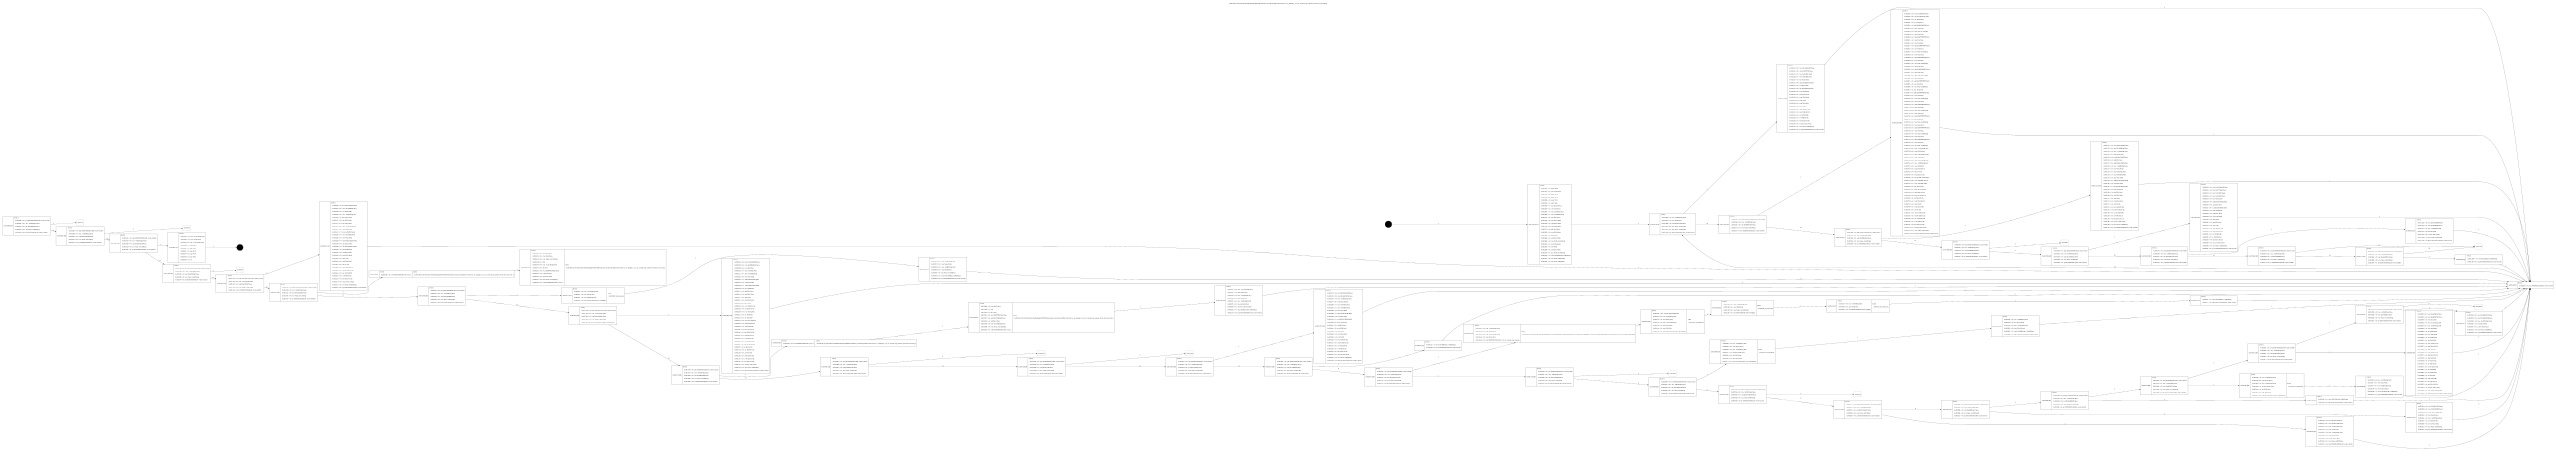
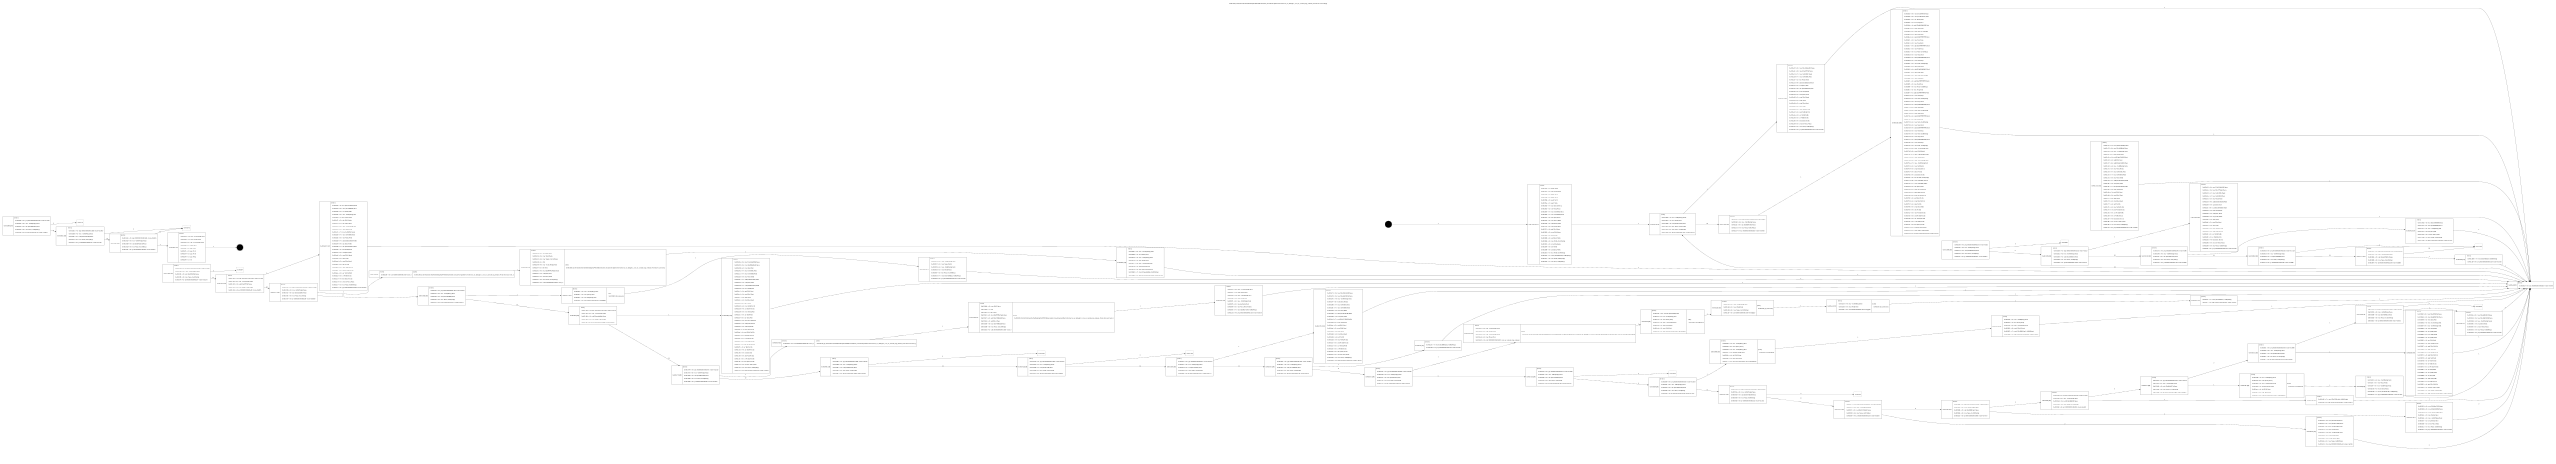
(1858, 237) -> none
(154, 258) -> (168, 230)
none -> (1140, 263)
